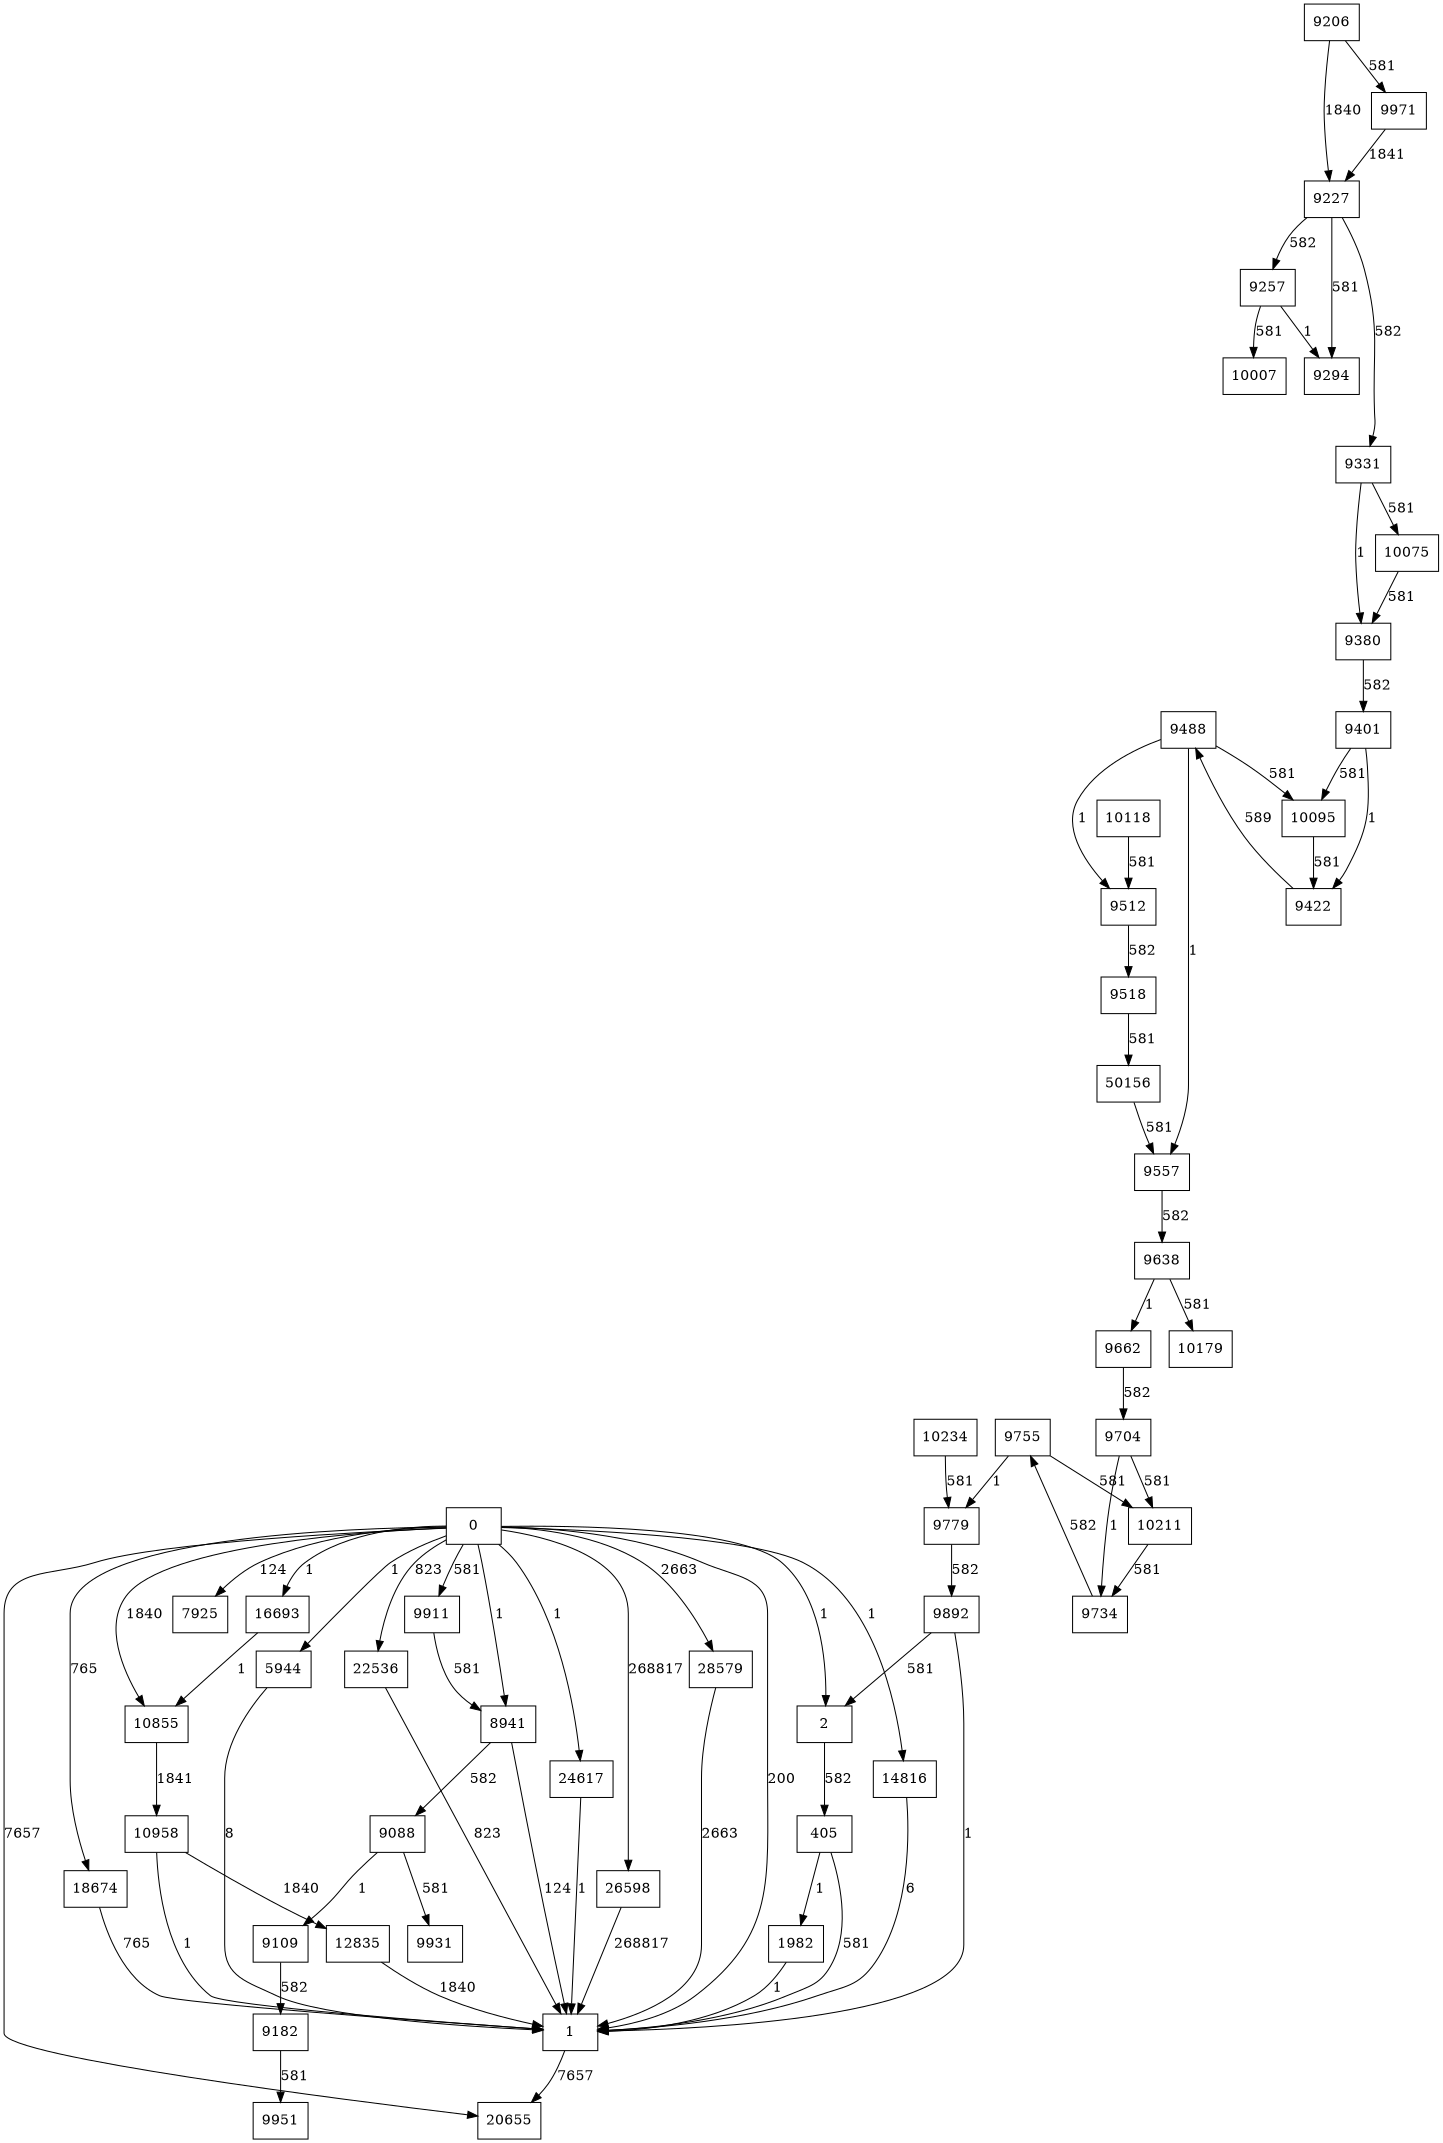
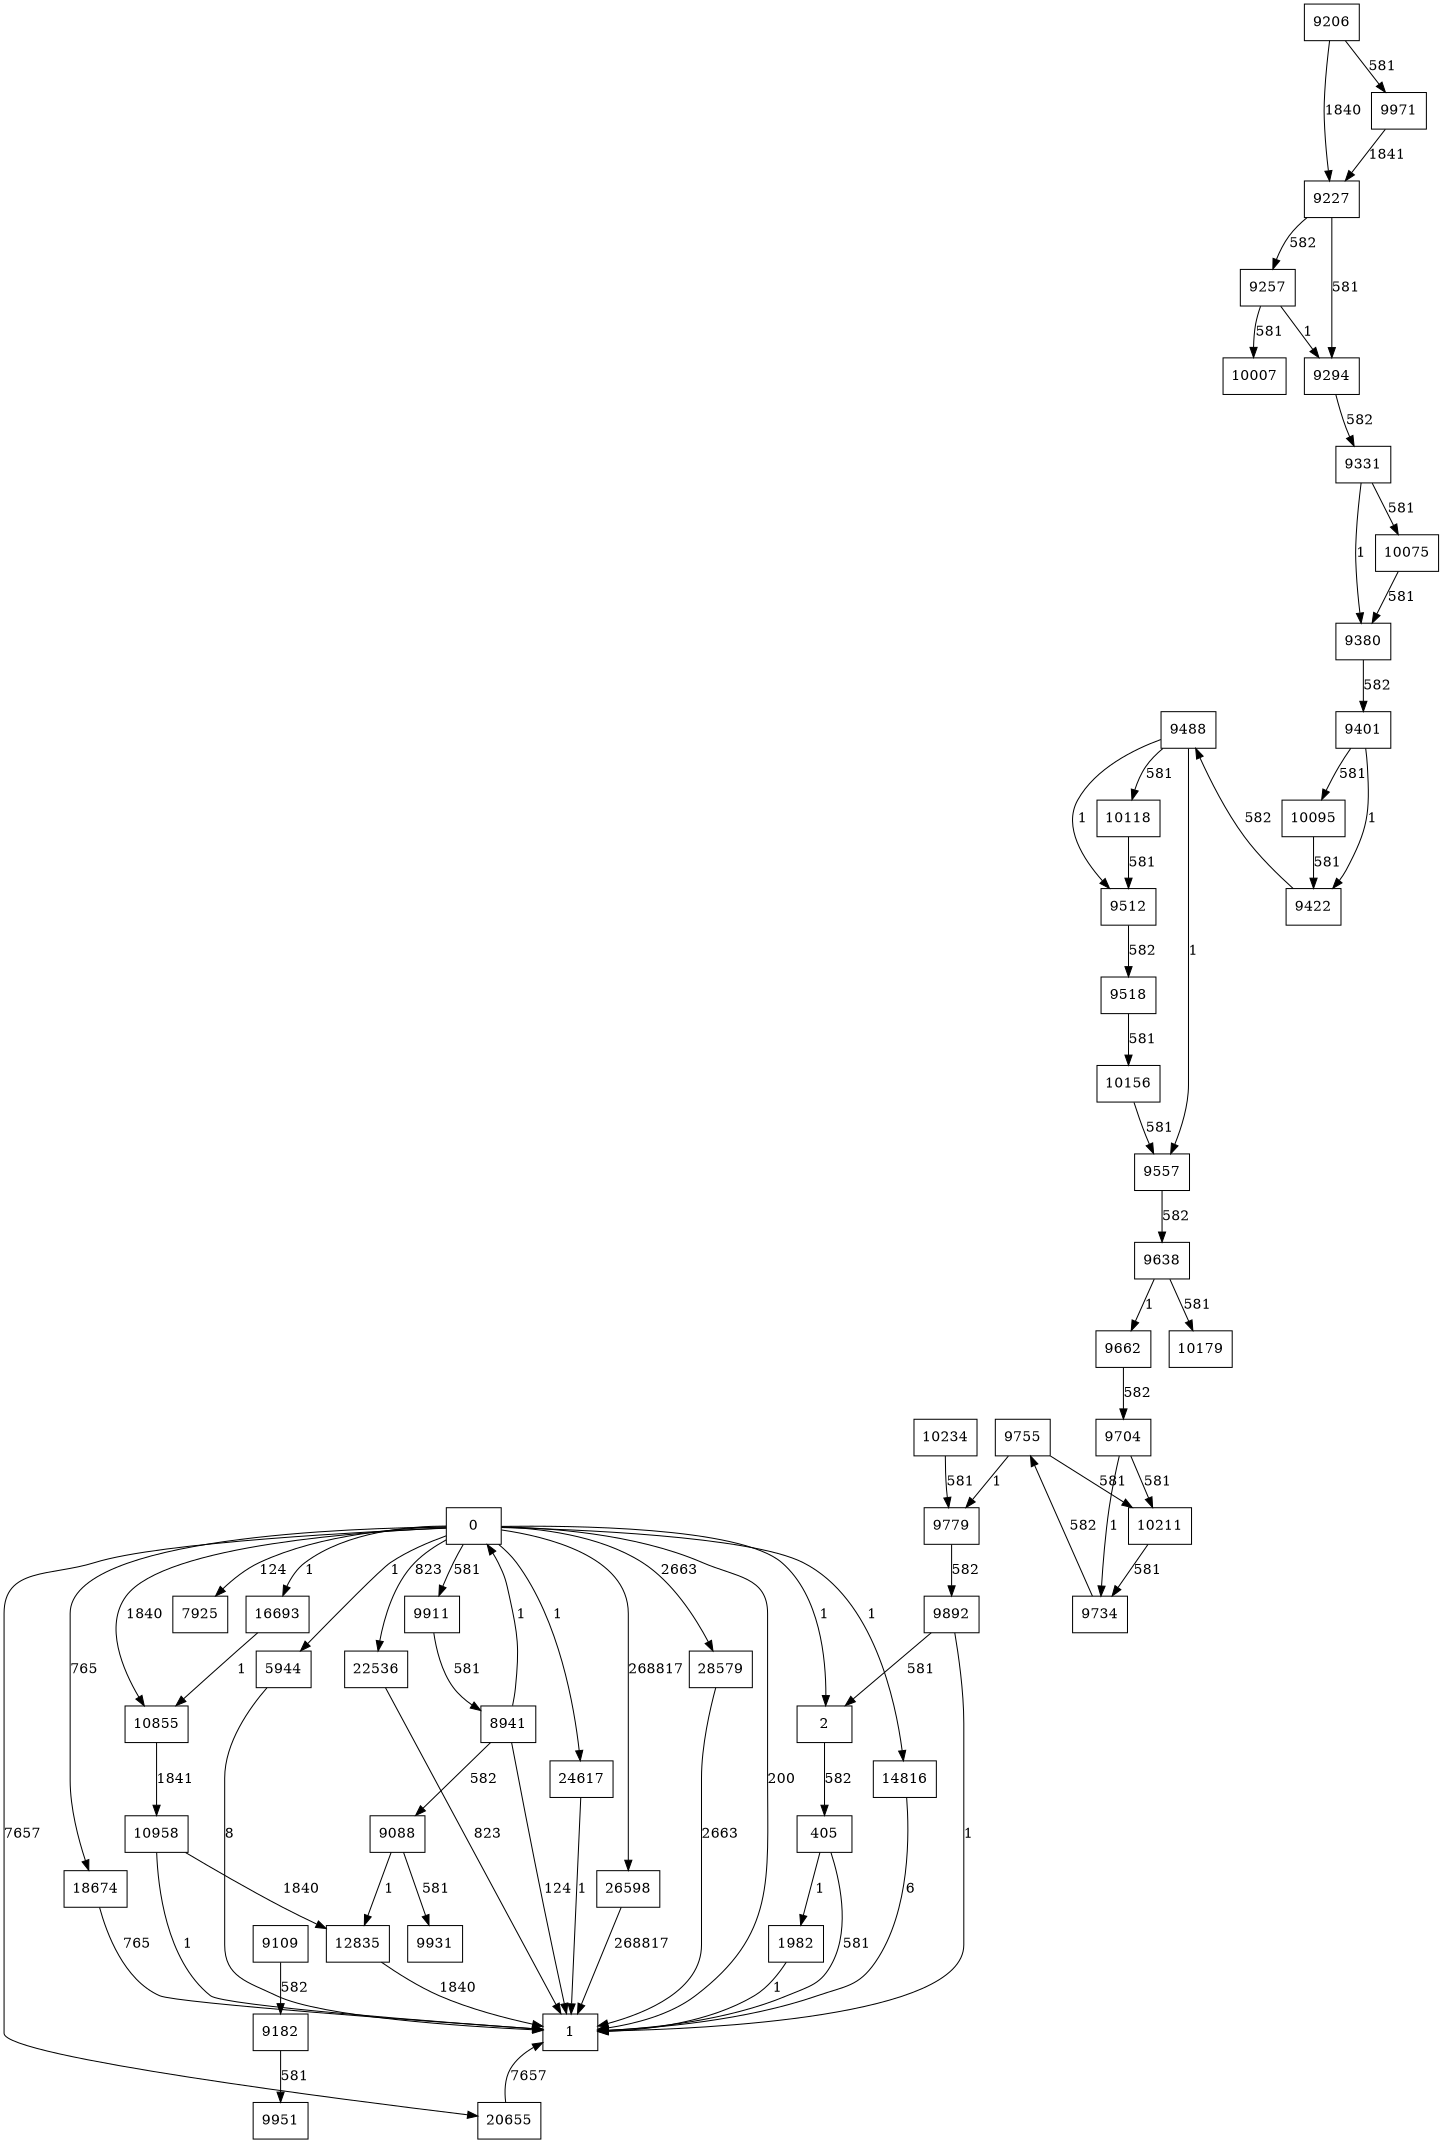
(1374, 324) -> (1342, 416)
(1252, 768) -> (1146, 767)
(1259, 818) -> (1259, 818)
(1128, 1084) -> (1128, 1084)
(492, 1620) -> (516, 1628)
(344, 1886) -> (380, 1884)
(554, 2074) -> (510, 2070)
